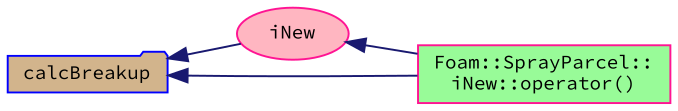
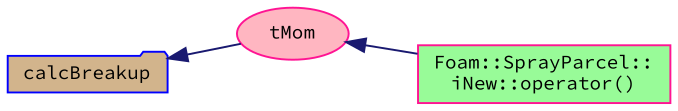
(293, 34) -> (293, 34)
(303, 76) -> none
